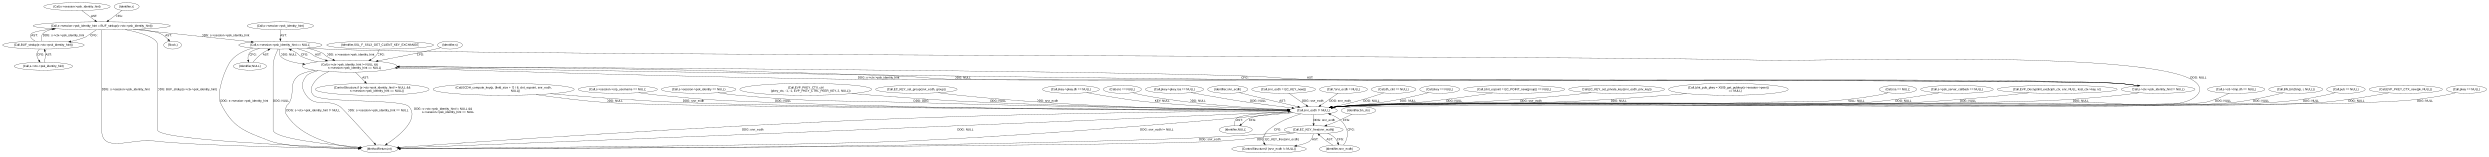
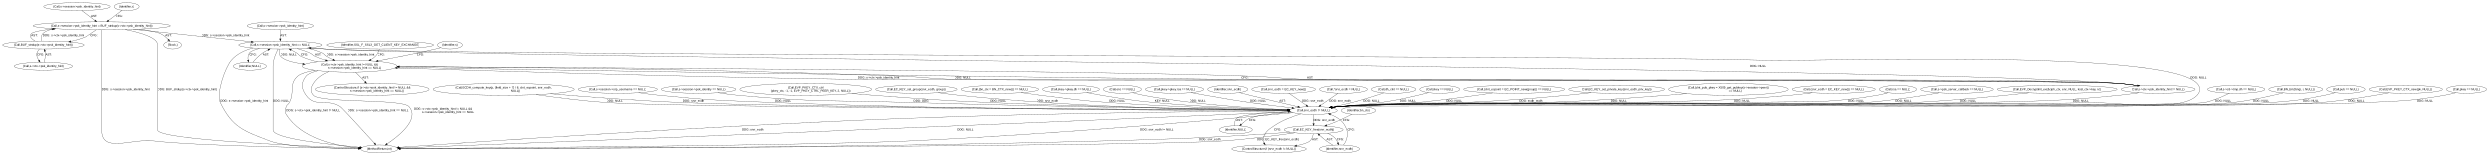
none -> (1225, 64)
none -> (1000, 89)
none -> (1834, 89)
(1531, 101) -> (1531, 101)
(1856, 101) -> (1856, 101)
